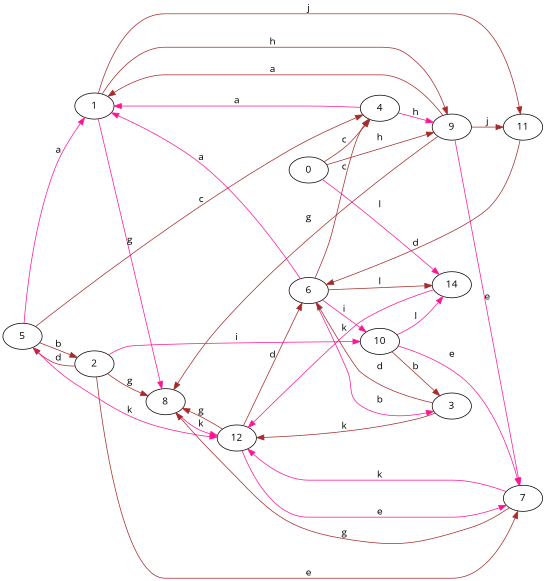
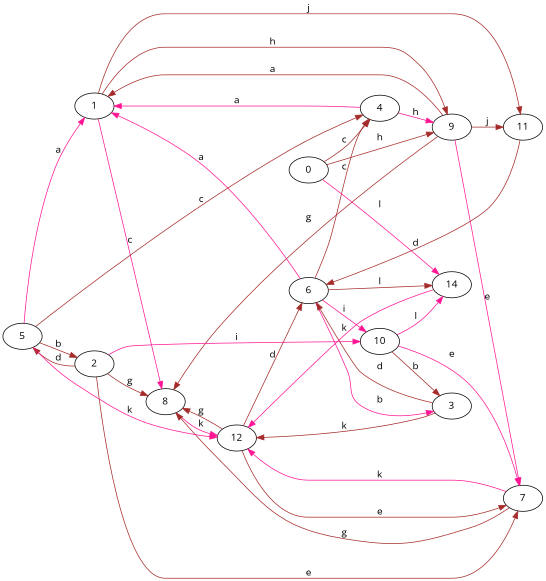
(130, 240) -> (130, 240)
(355, 517) -> (355, 517)
